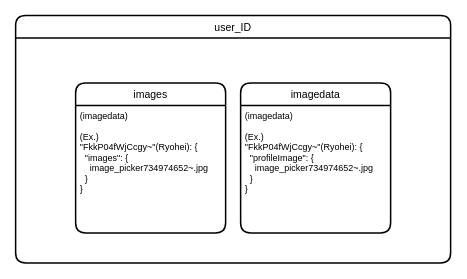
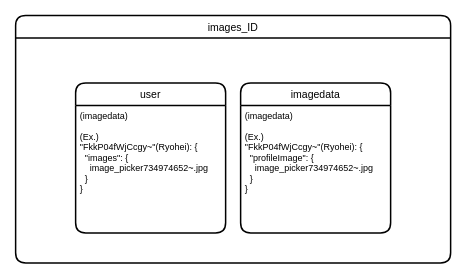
(233, 27) -> (233, 27)
(150, 95) -> (150, 95)
